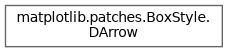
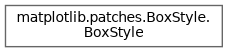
(114, 26) -> (114, 26)
